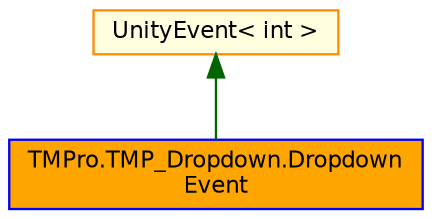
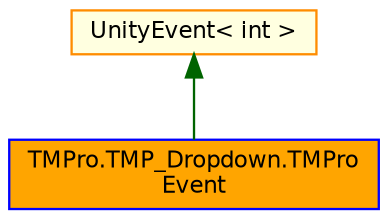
(216, 174) -> (194, 174)
